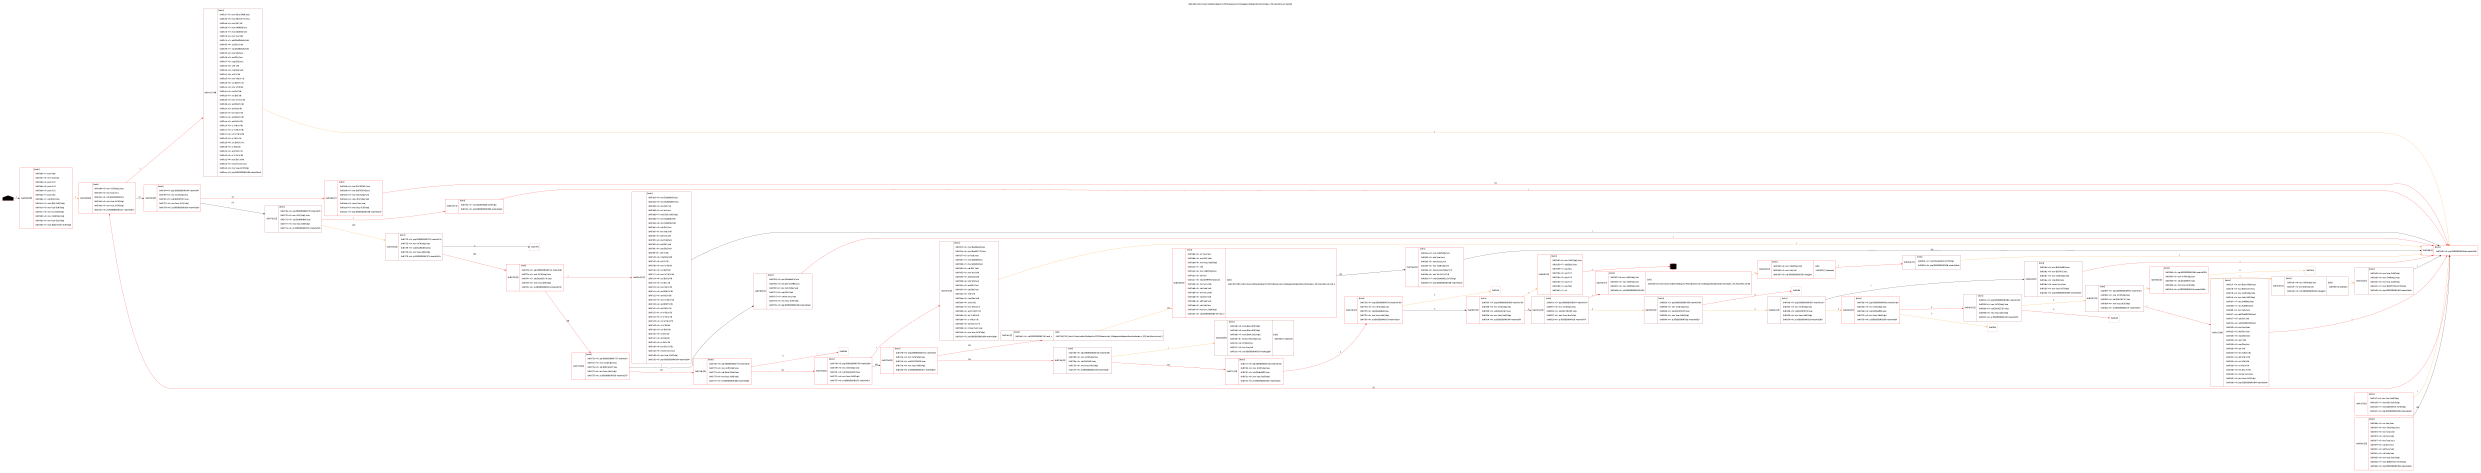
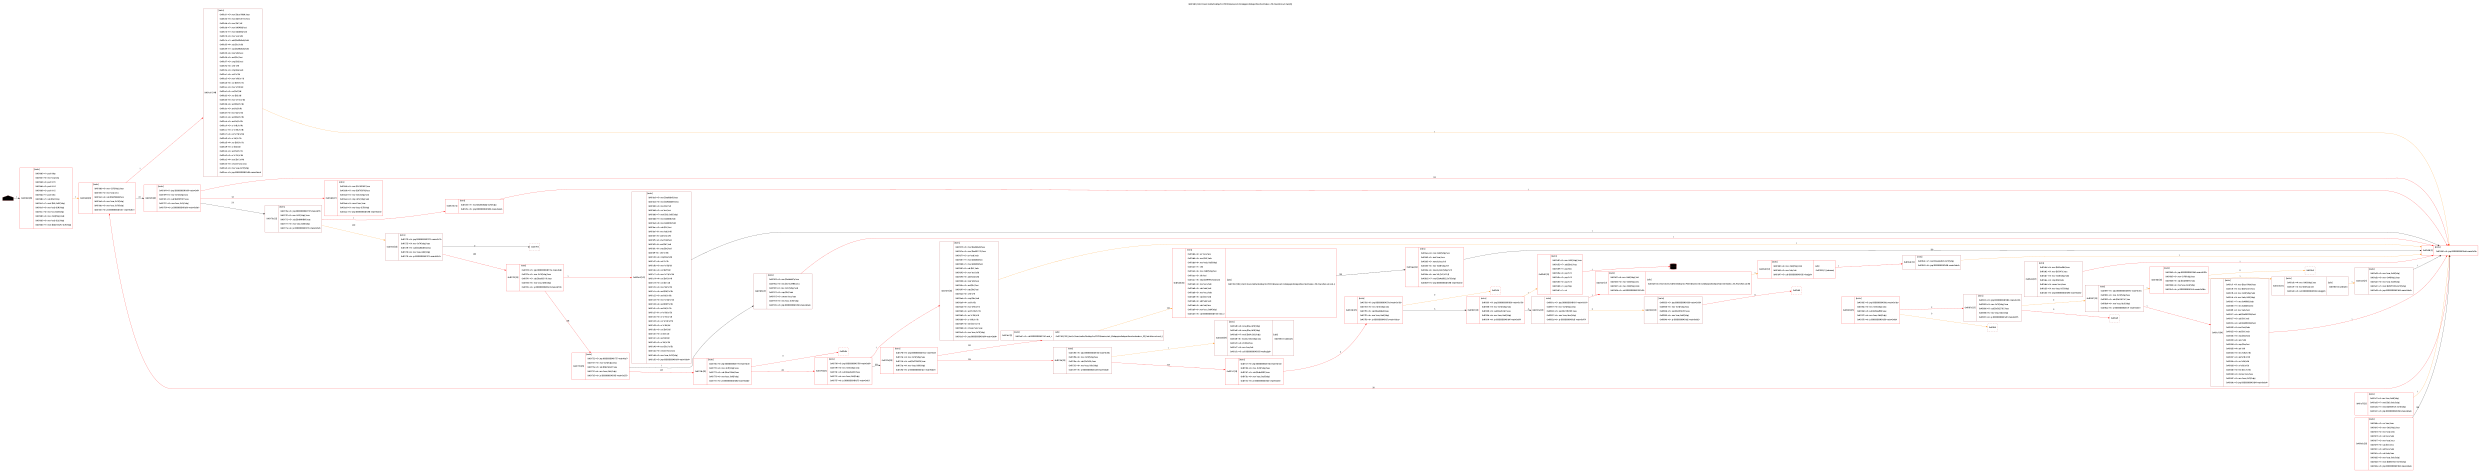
(1432, 184) -> (1343, 178)
(1796, 310) -> none
